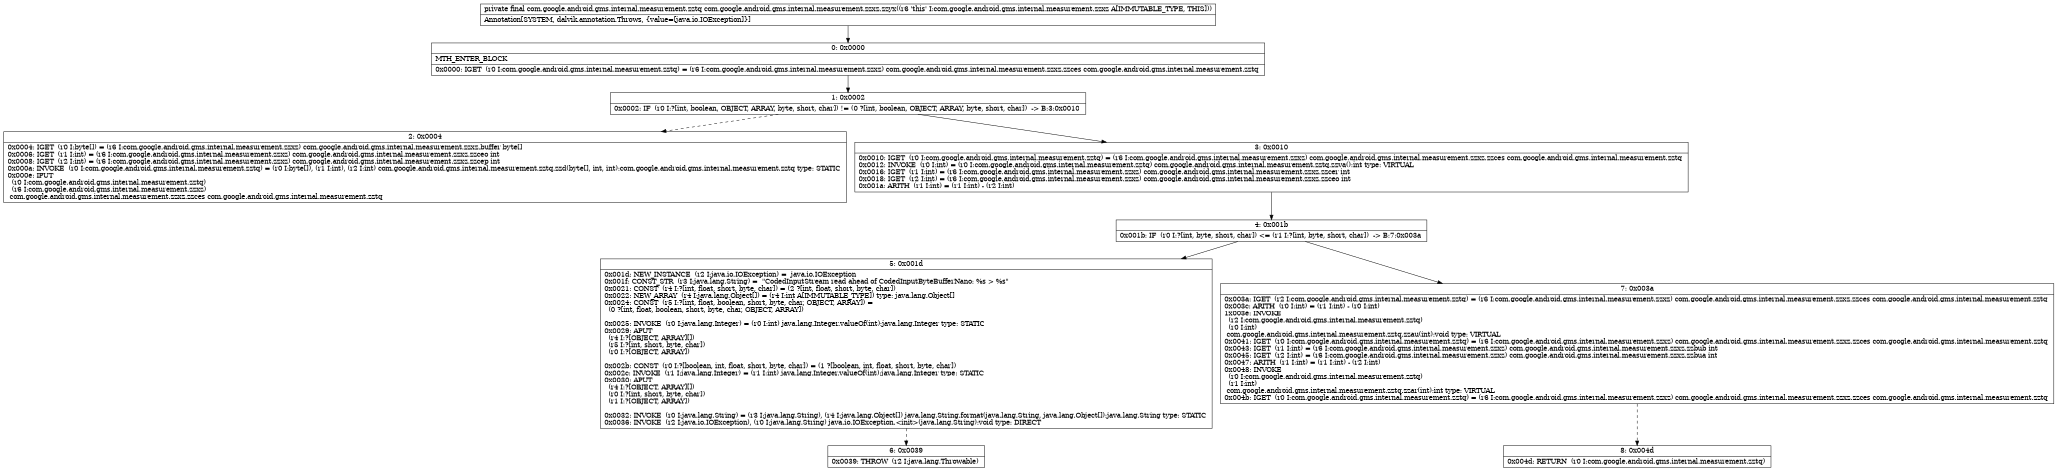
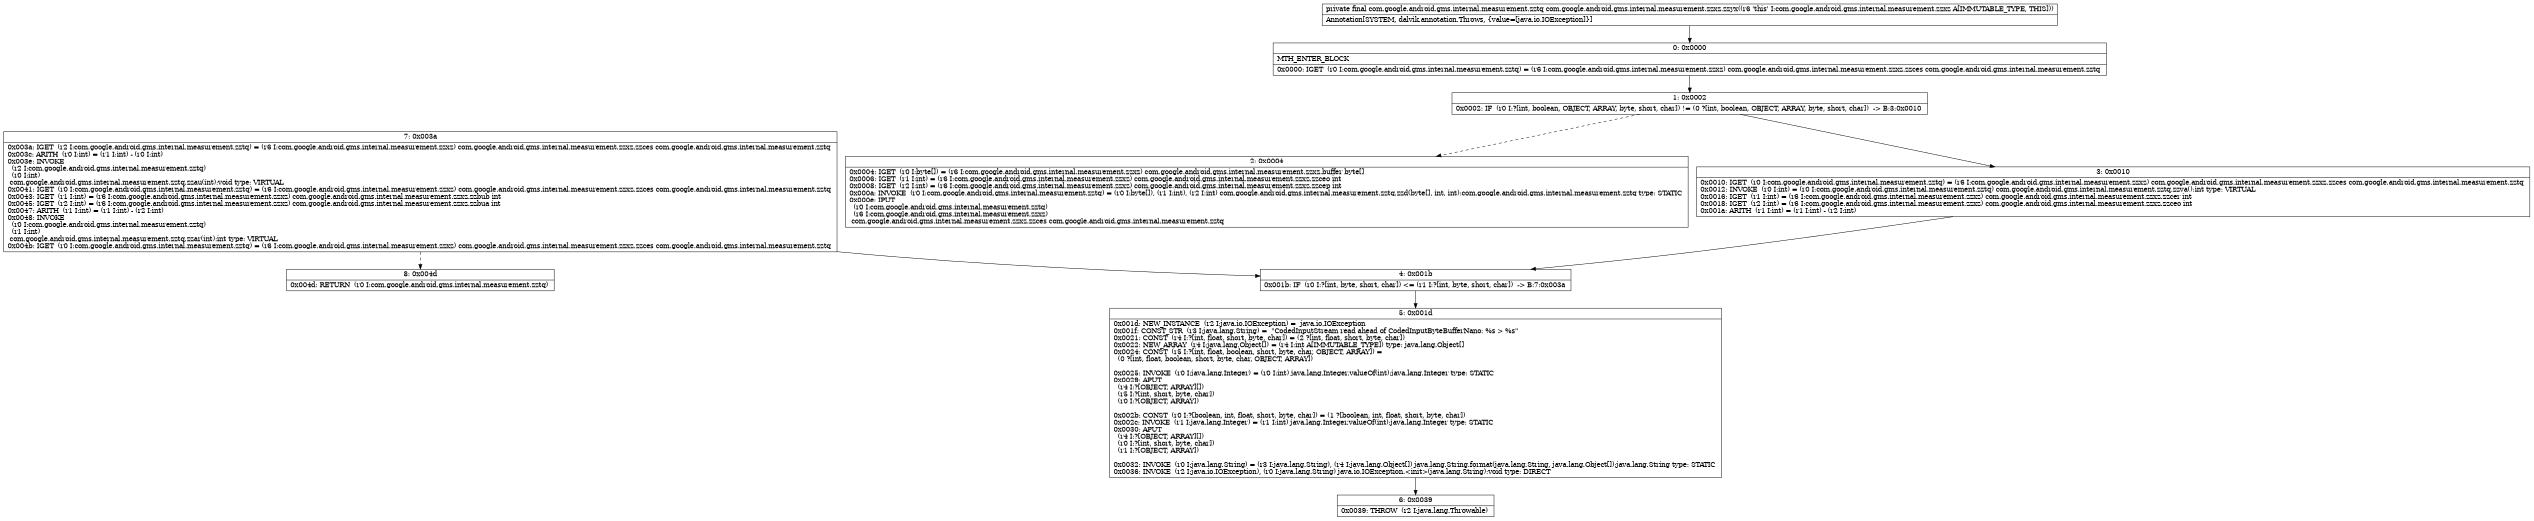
(1372, 262) -> (1046, 267)
(1255, 314) -> (38, 162)
(906, 435) -> (1416, 484)
